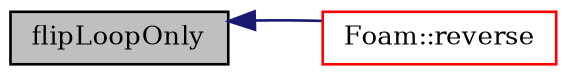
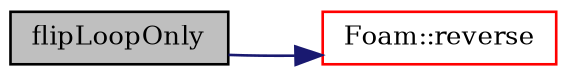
(288, 20) -> (262, 56)
